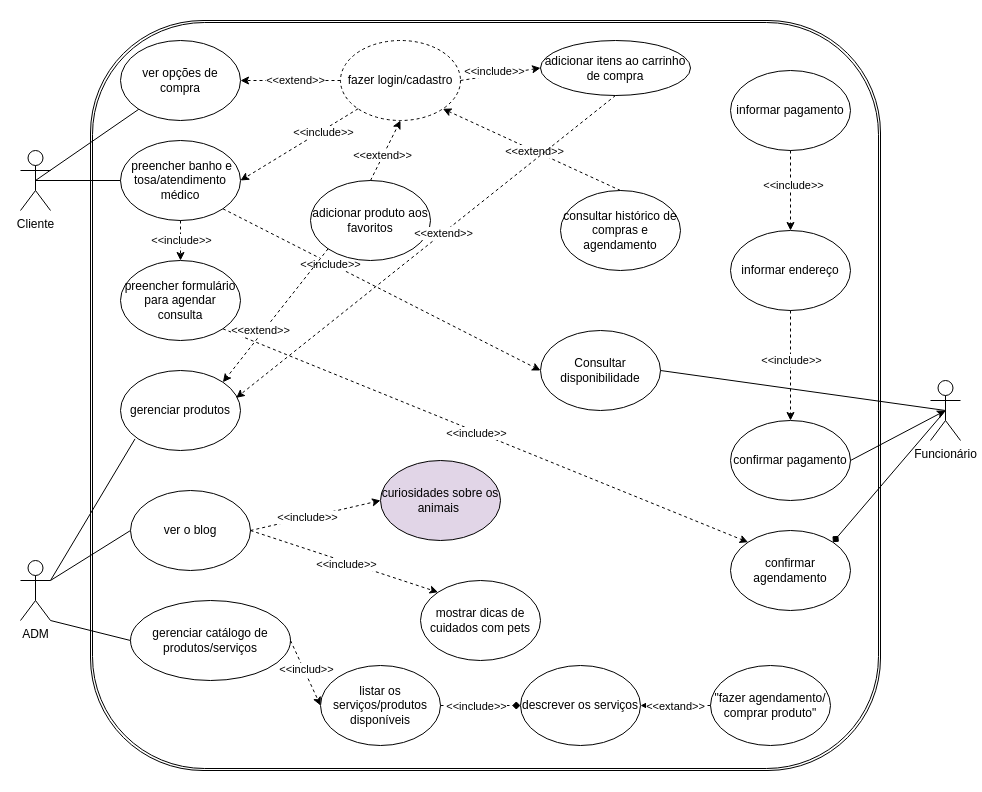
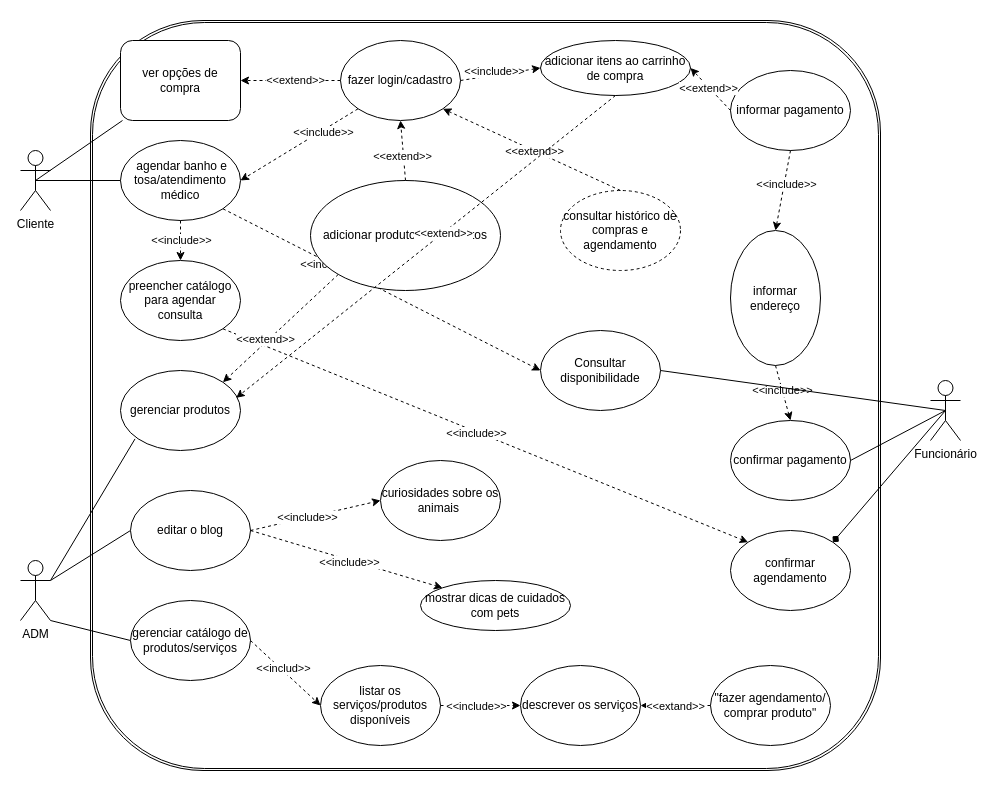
(181, 81) -> (181, 81)
(401, 81) -> (401, 81)
none -> (713, 92)
(181, 181) -> (181, 181)
(371, 221) -> (406, 236)
(621, 231) -> (621, 231)
(791, 271) -> (776, 298)
(181, 301) -> (181, 301)
(938, 414) -> (938, 414)
(441, 501) -> (441, 501)
(191, 531) -> (191, 531)
(481, 621) -> (496, 606)
(211, 641) -> (191, 641)
(511, 706) -> (512, 706)
